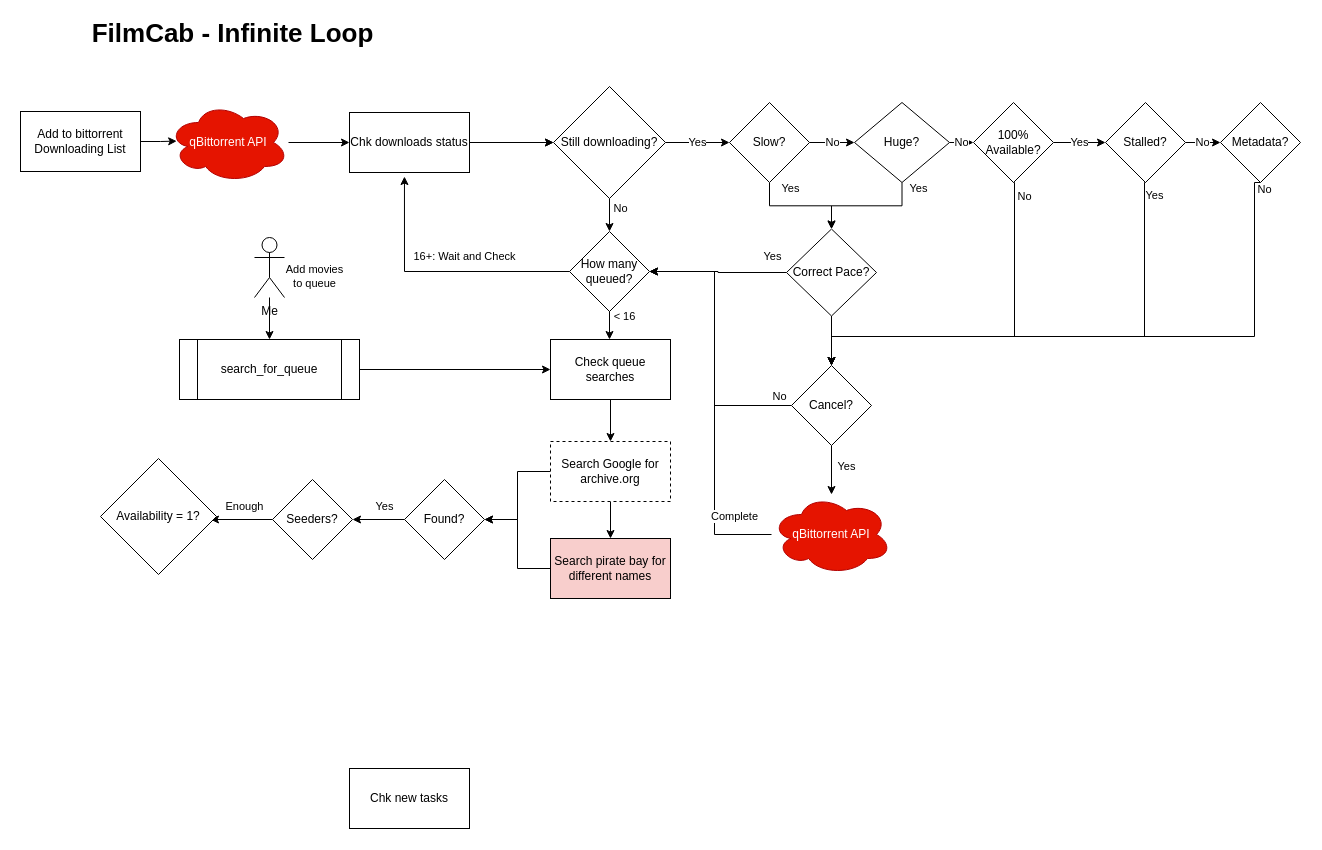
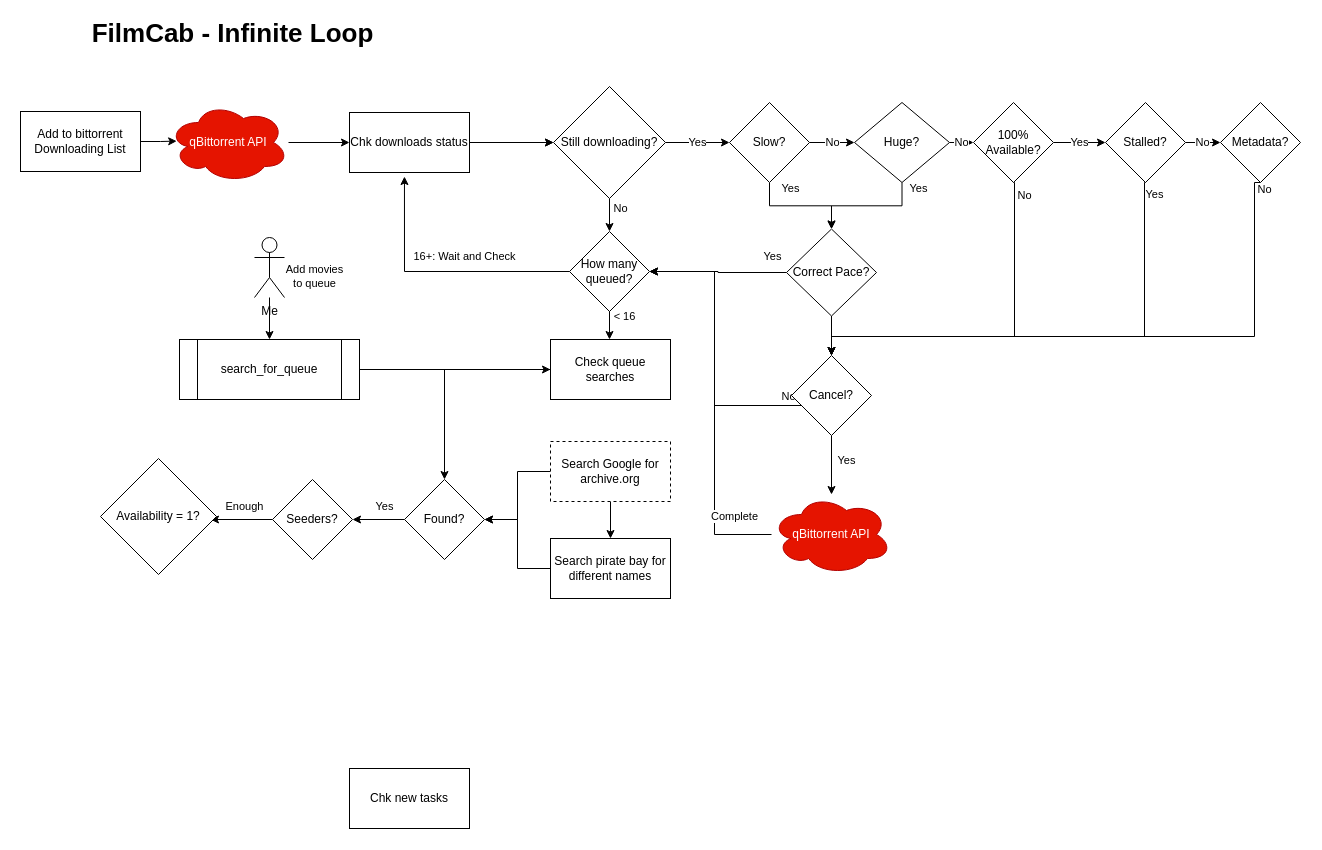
(832, 406) -> (832, 396)
(611, 417) -> (445, 422)
(611, 569) -> (611, 569)
